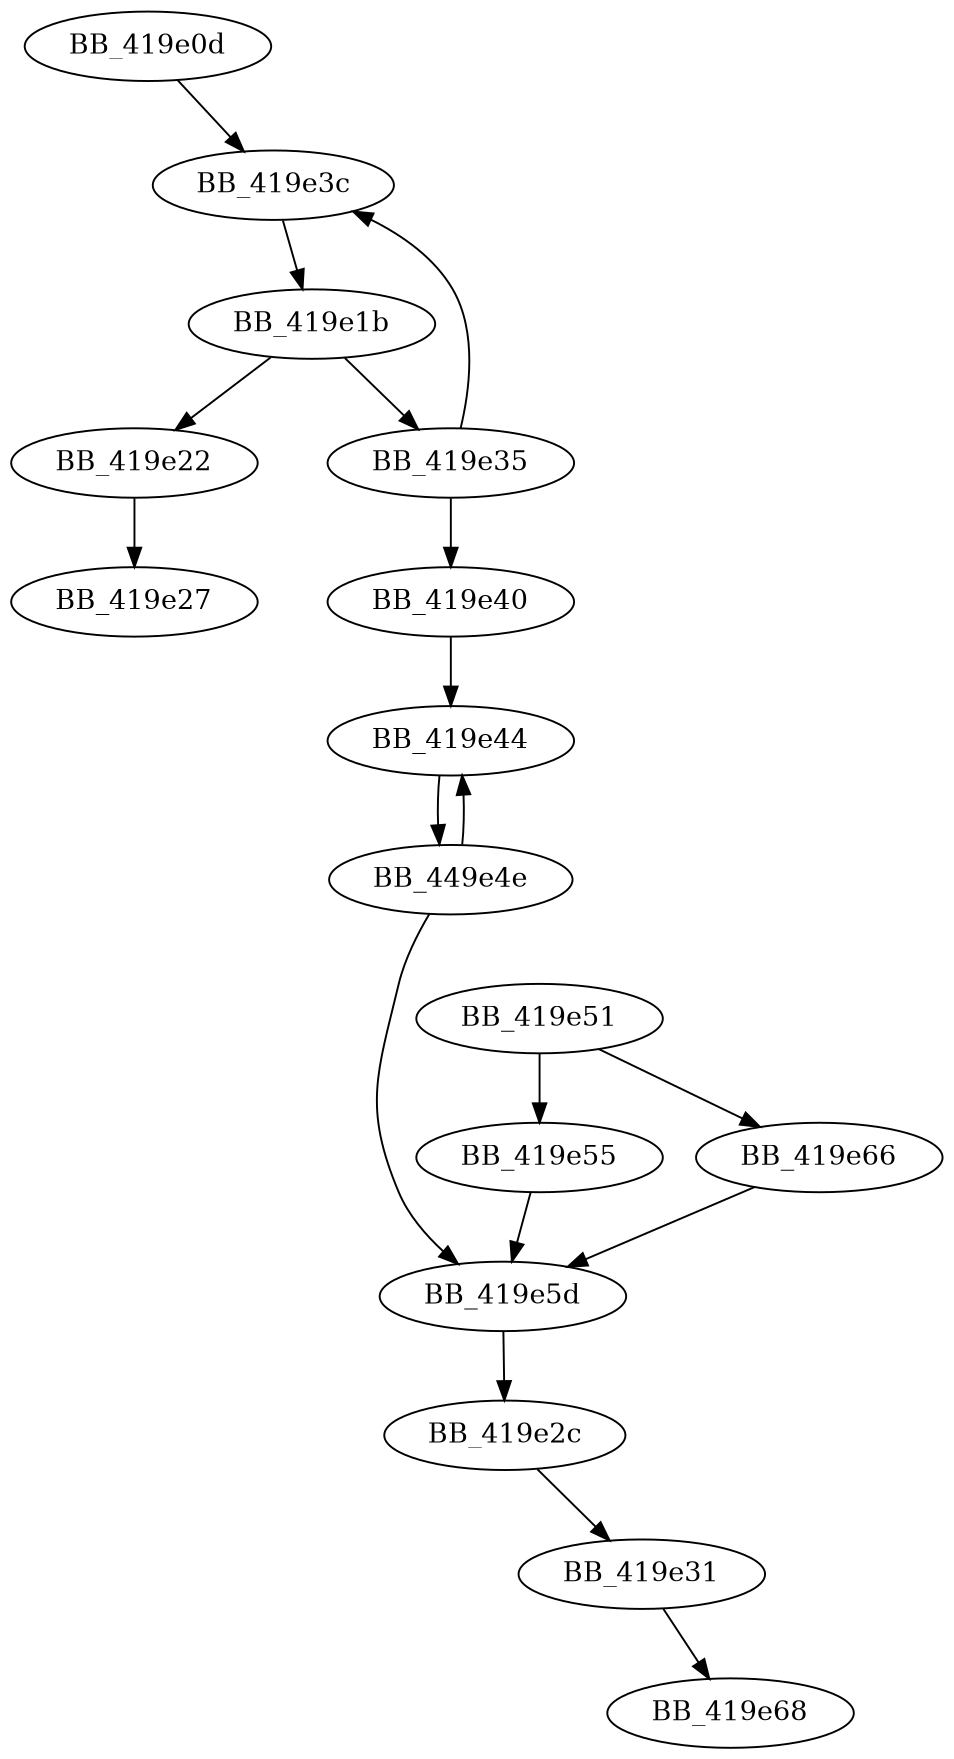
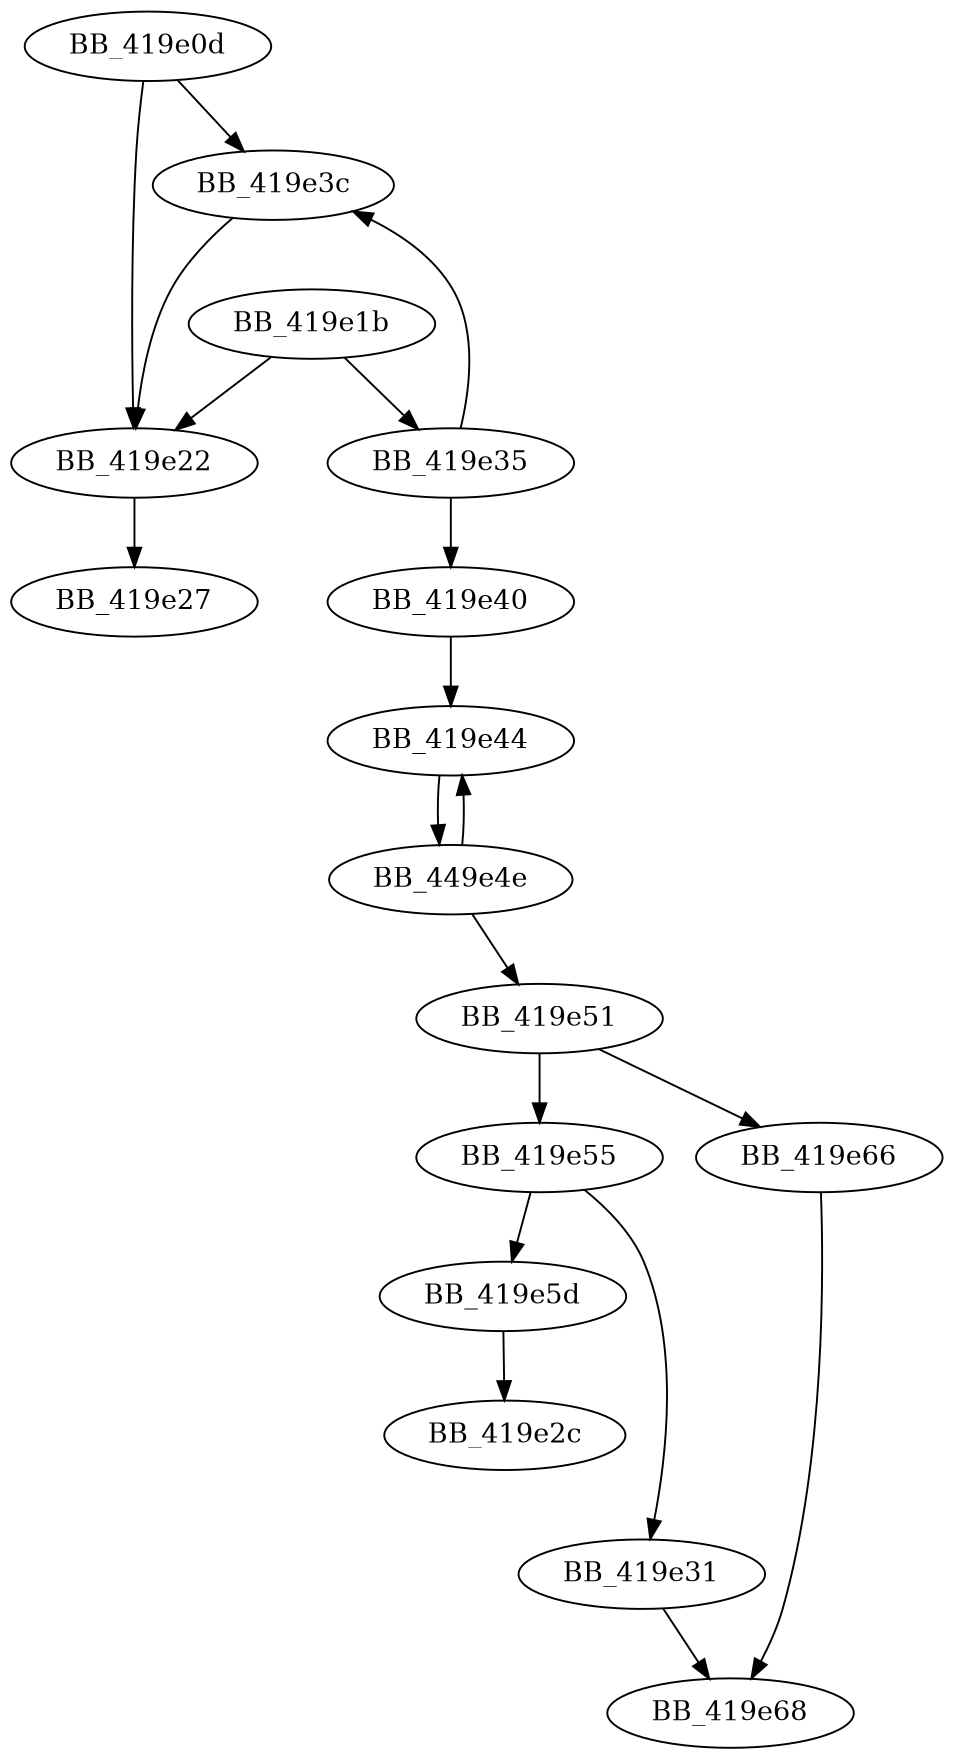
none -> (133, 244)
(290, 245) -> (165, 303)
(377, 1088) -> (490, 941)
(670, 1223) -> (814, 1430)
(566, 1498) -> (664, 1343)
